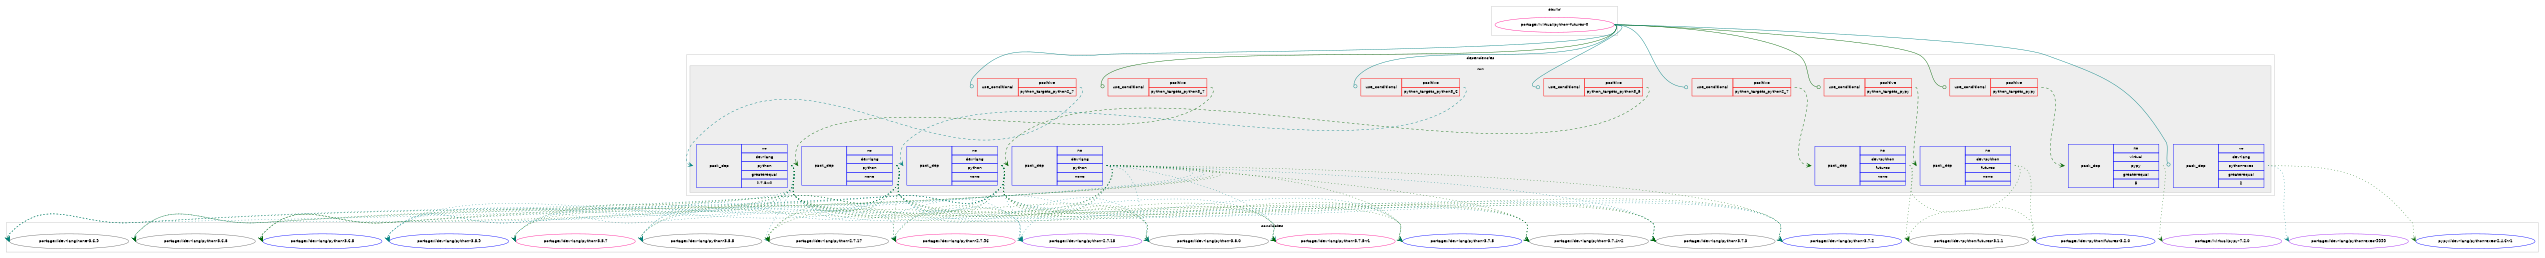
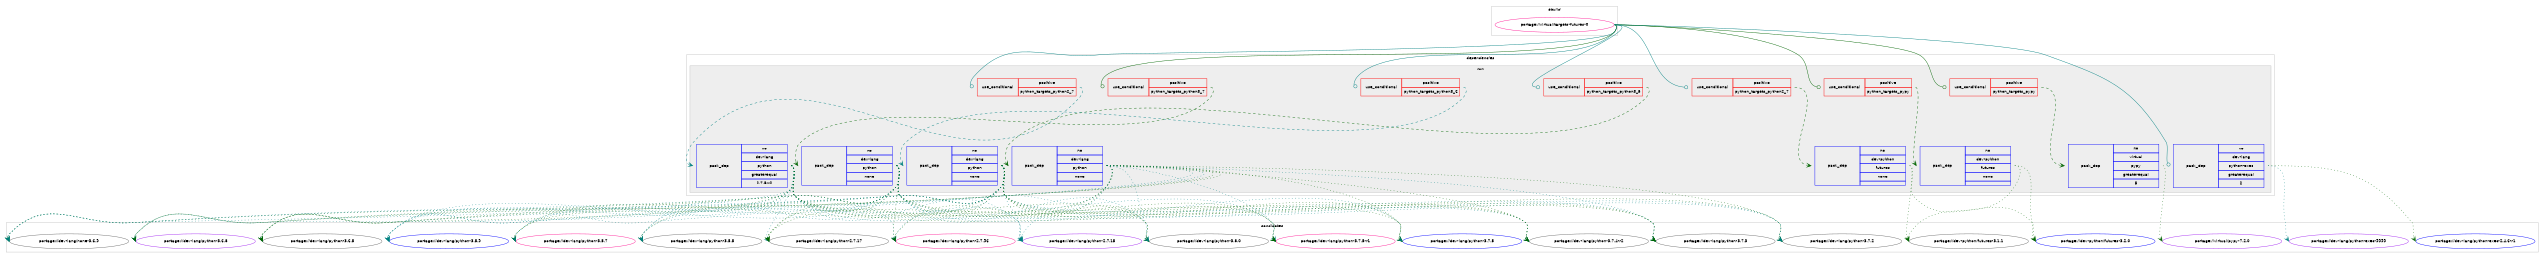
(1555, 25) -> (1555, 25)
(196, 241) -> (196, 241)
(322, 241) -> (322, 241)
(1842, 241) -> (1842, 241)
(2475, 241) -> (2475, 241)
